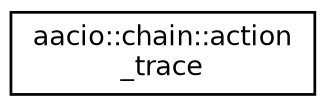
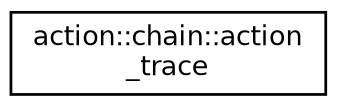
(163, 53) -> (168, 53)
